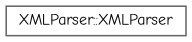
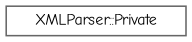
(96, 21) -> (96, 21)
